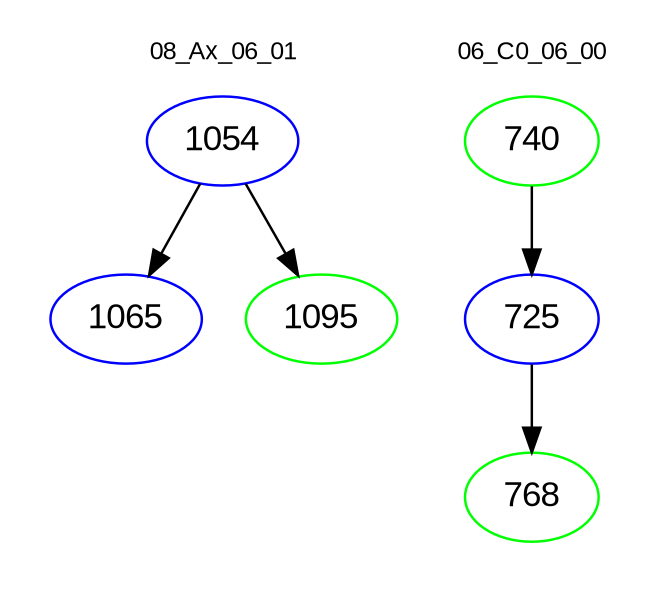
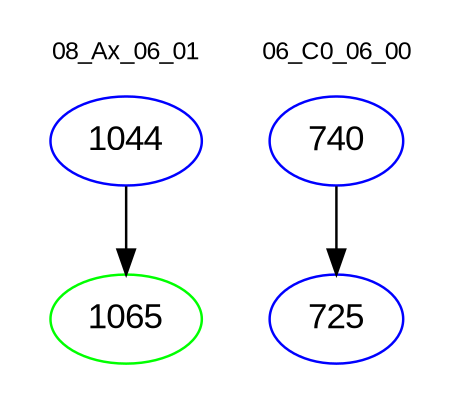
(223, 141) -> (126, 141)
(532, 141) -> (336, 141)
(126, 319) -> (126, 319)
(322, 319) -> none
(532, 497) -> none
